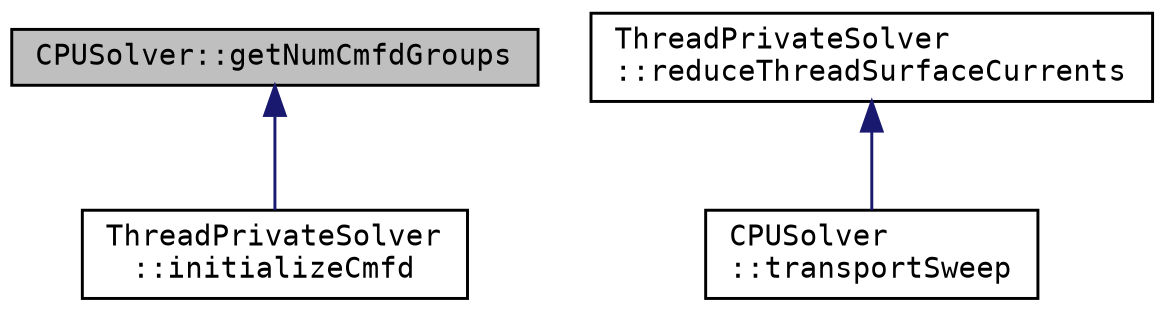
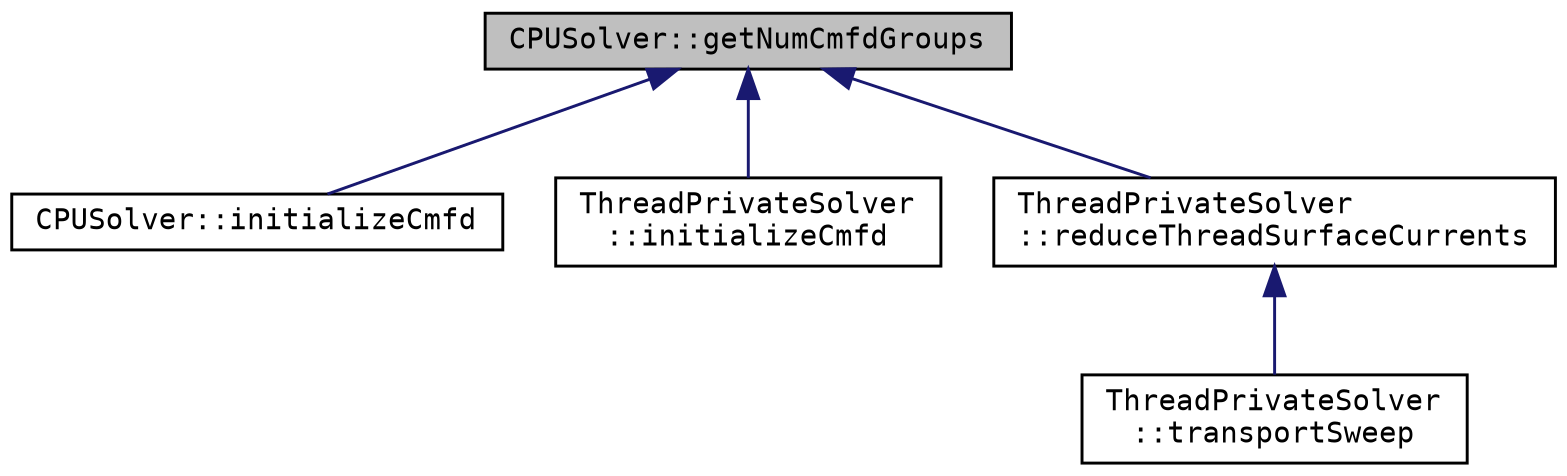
none -> (1001, 128)
none -> (257, 222)
(872, 254) -> (1275, 419)
